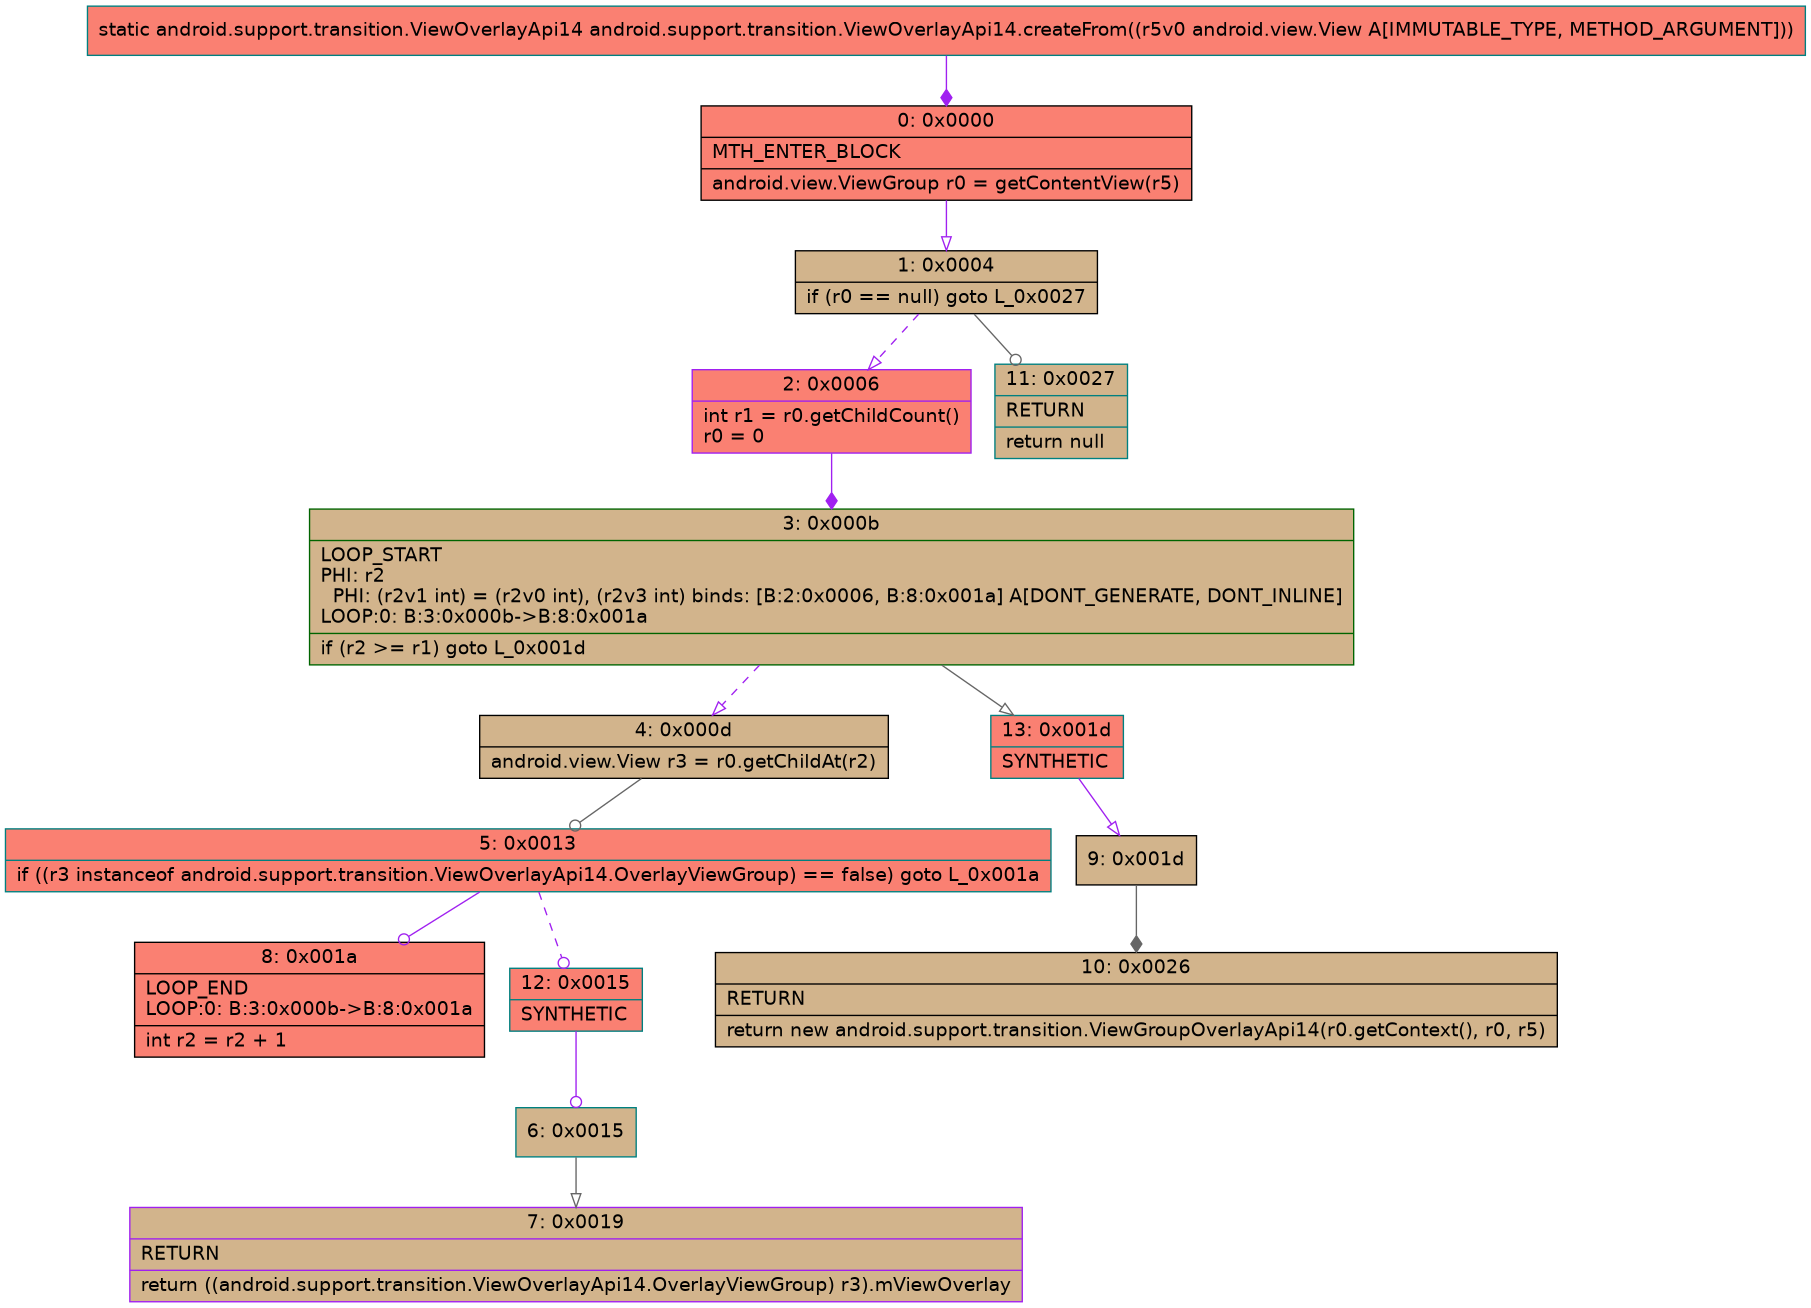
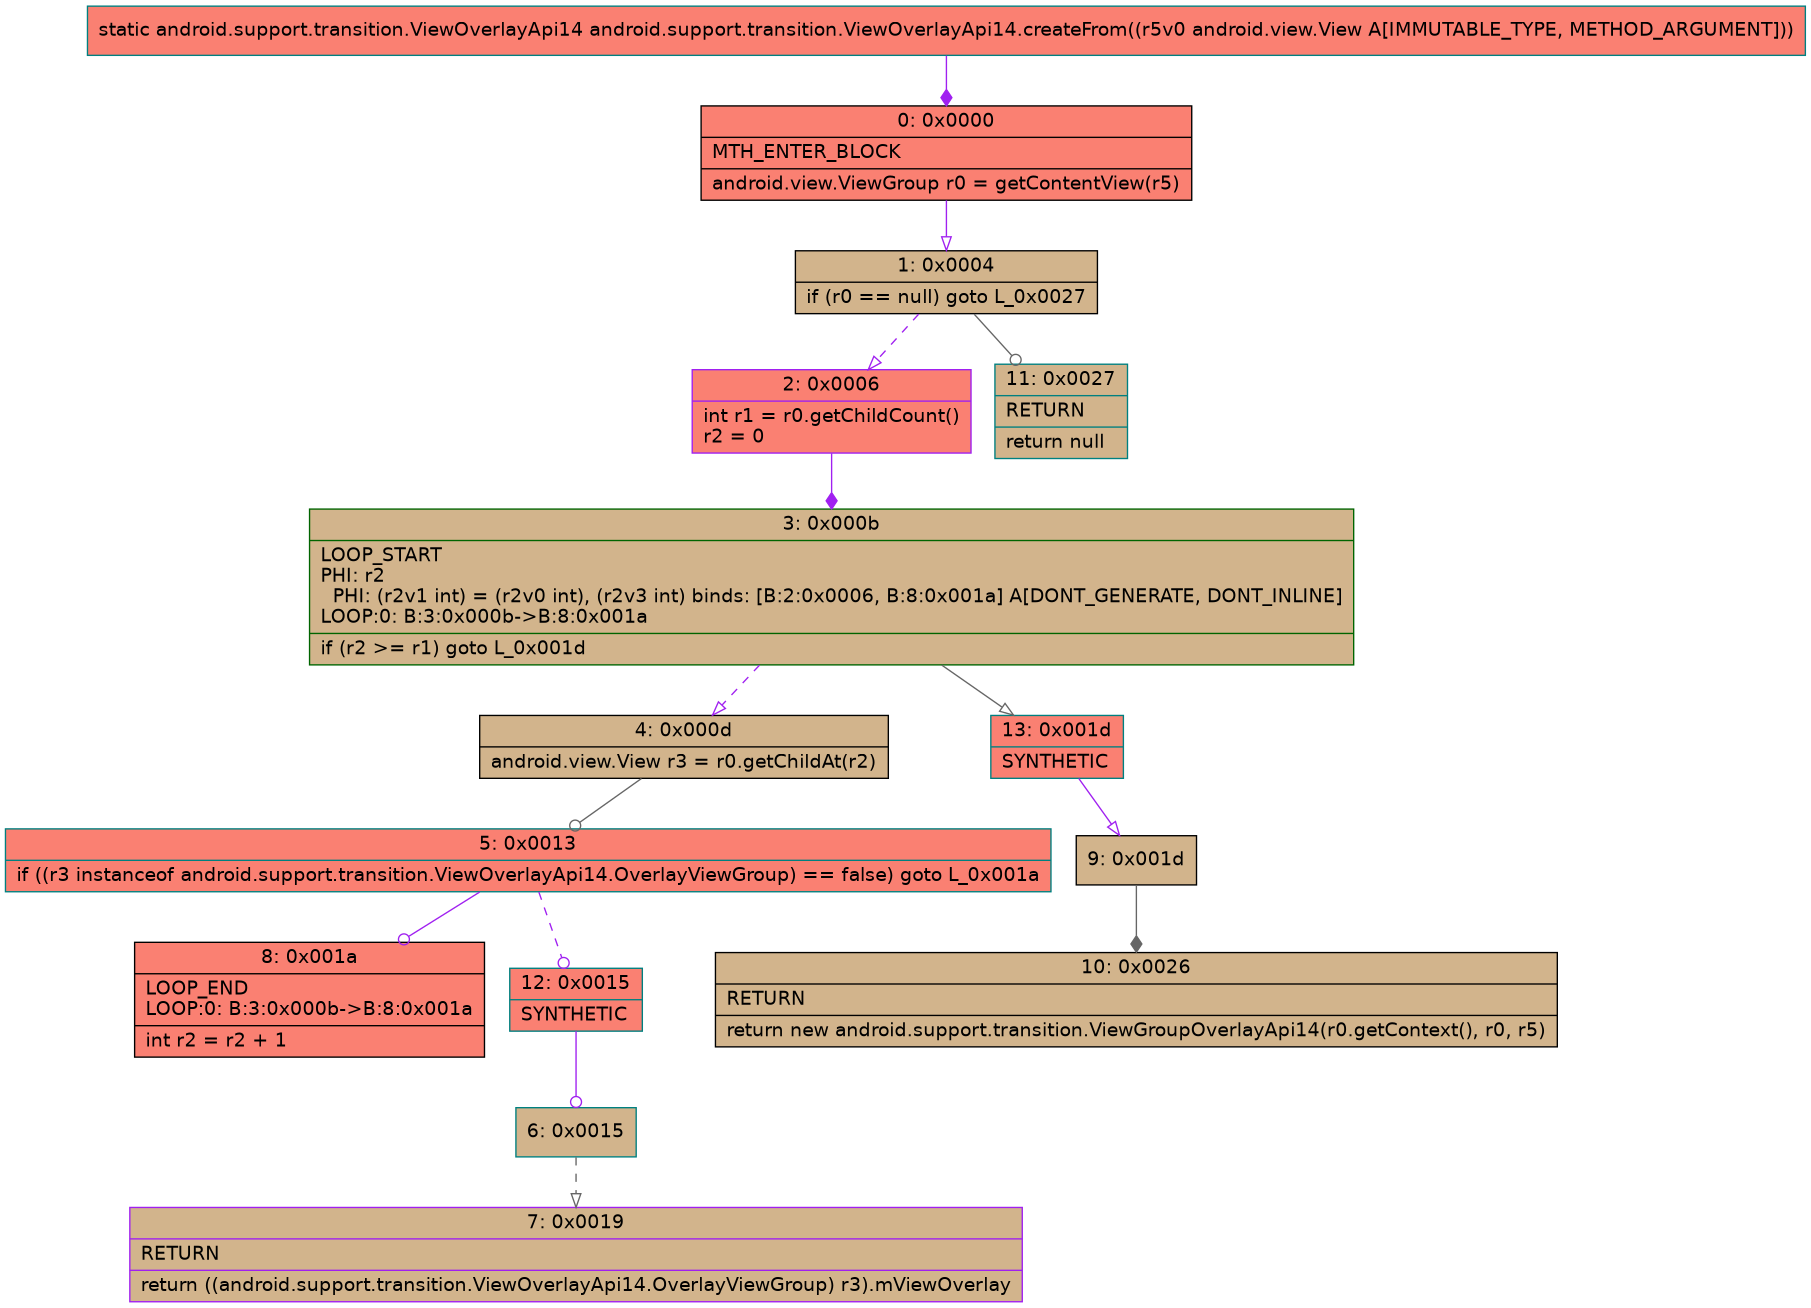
(735, 437) -> (735, 437)
(576, 1175) -> (576, 1175)
